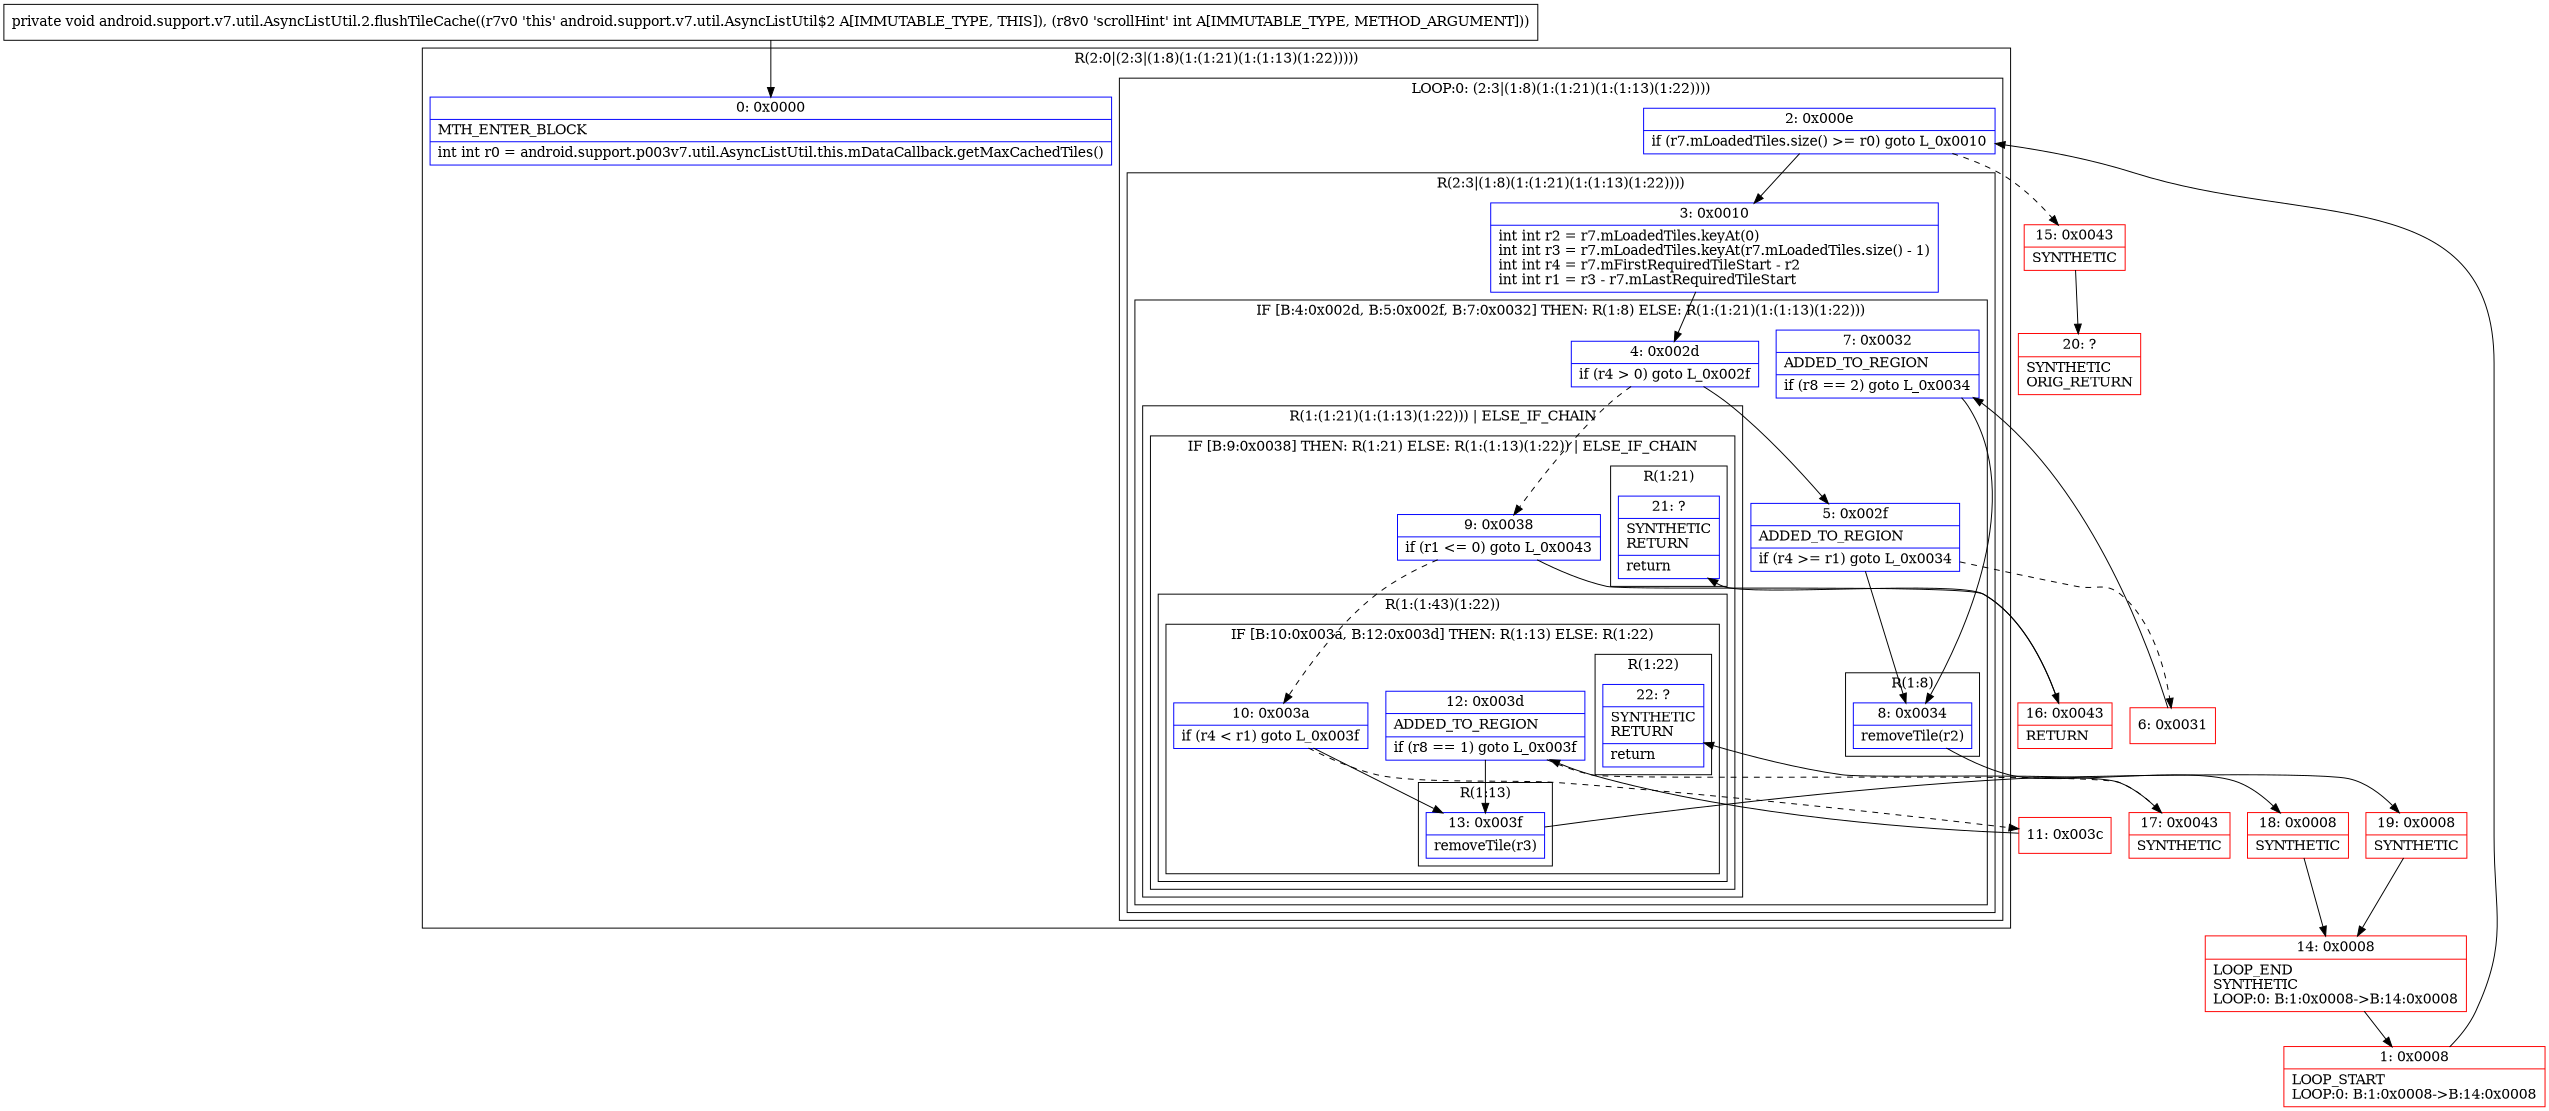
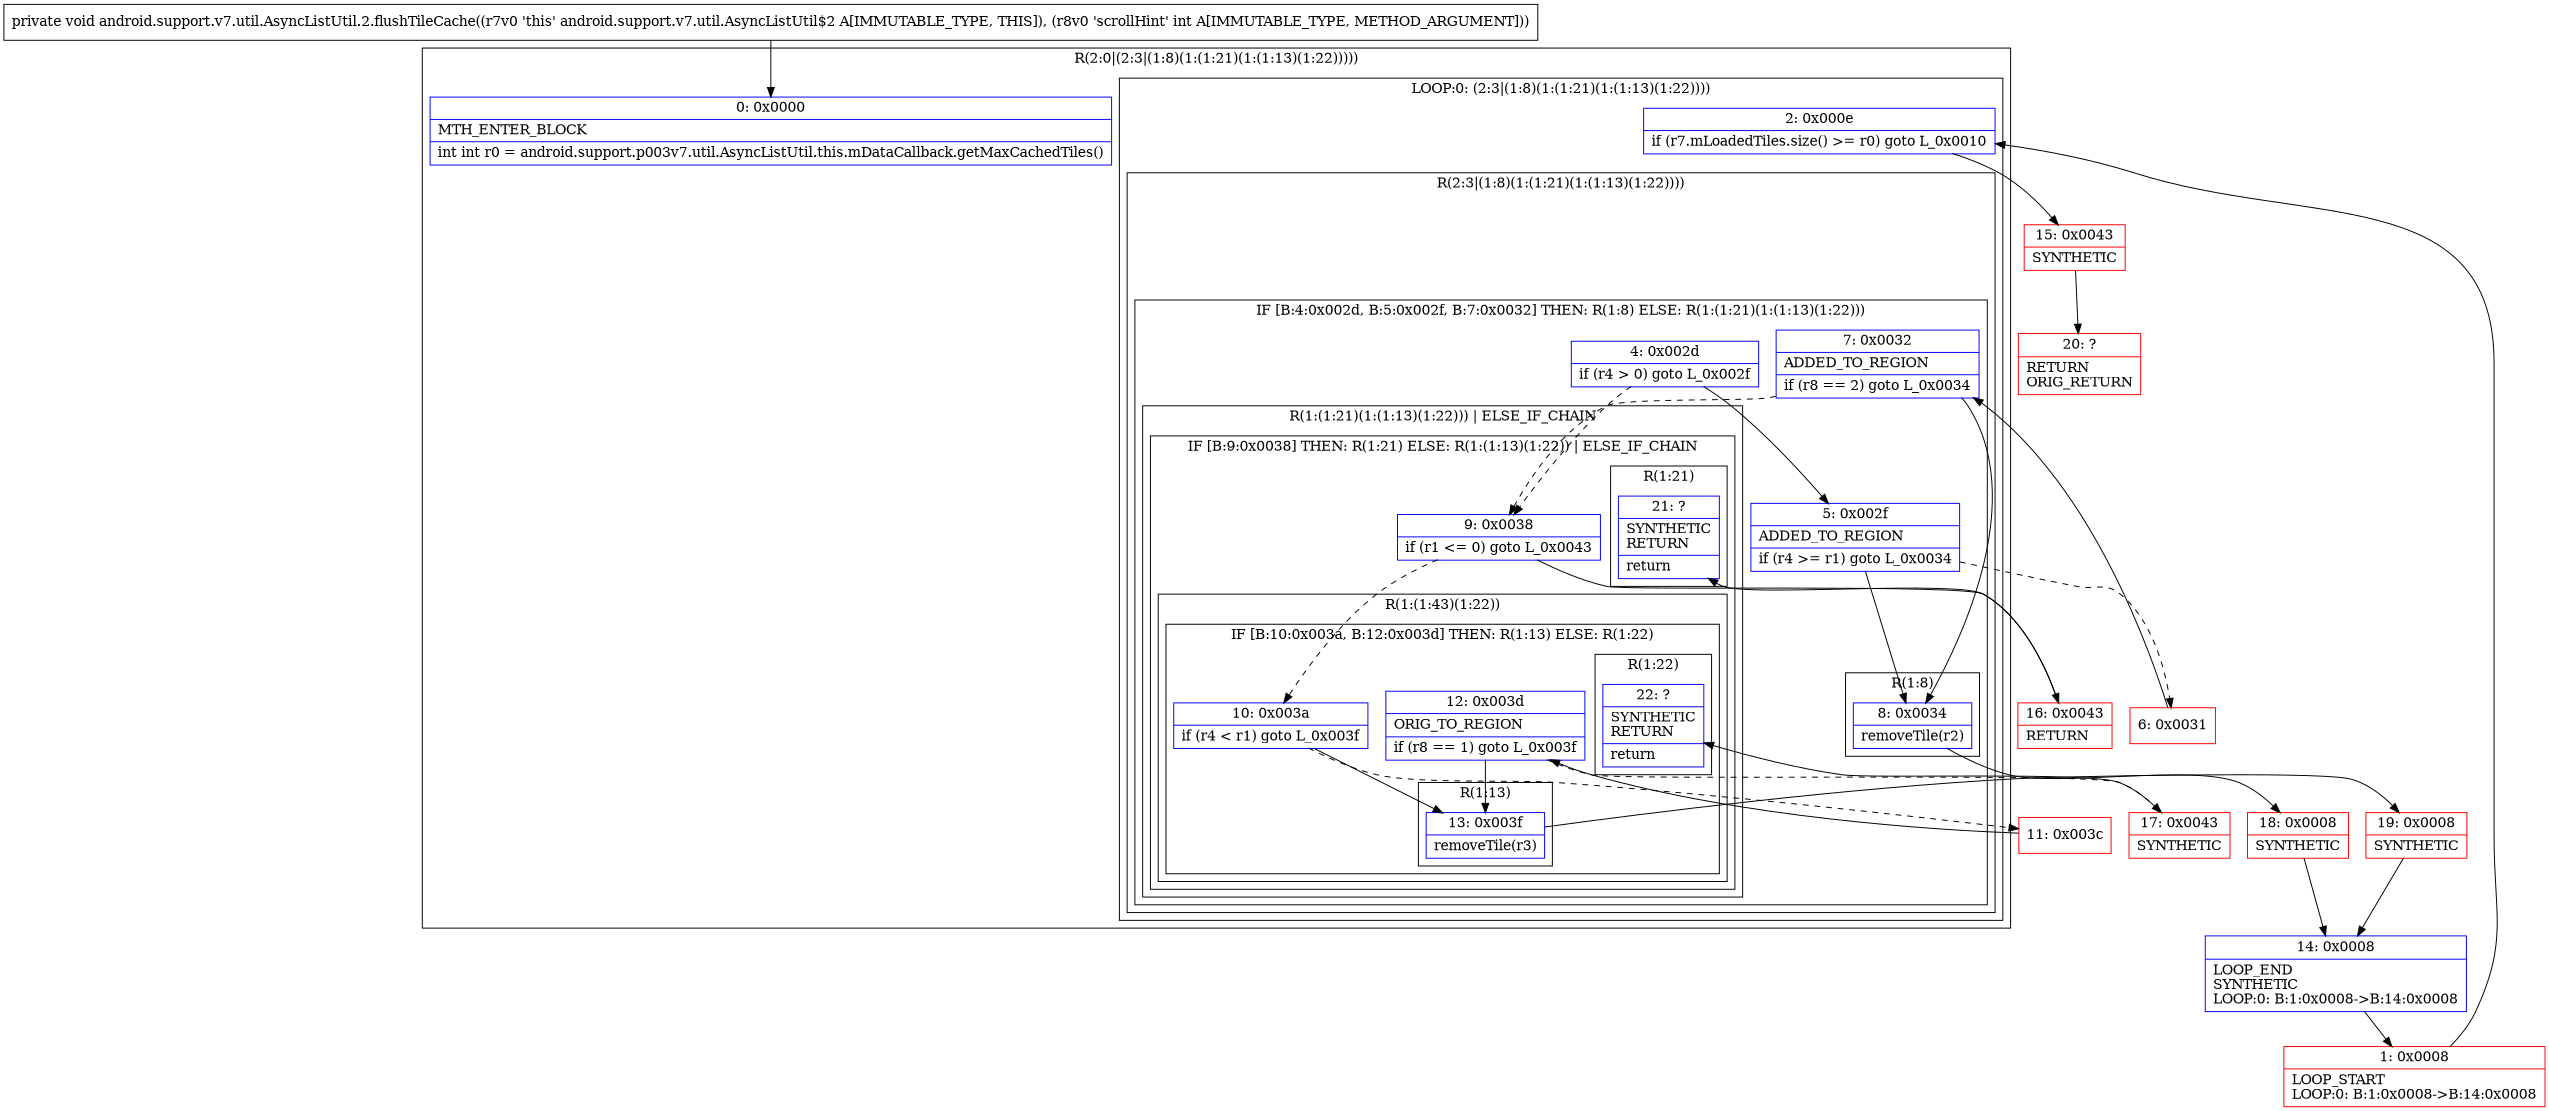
(2017, 185) -> (2017, 185)
(1714, 248) -> none
(2069, 368) -> (2058, 368)
none -> (1581, 423)
(1466, 725) -> (1458, 725)
(2336, 974) -> (2336, 974)
